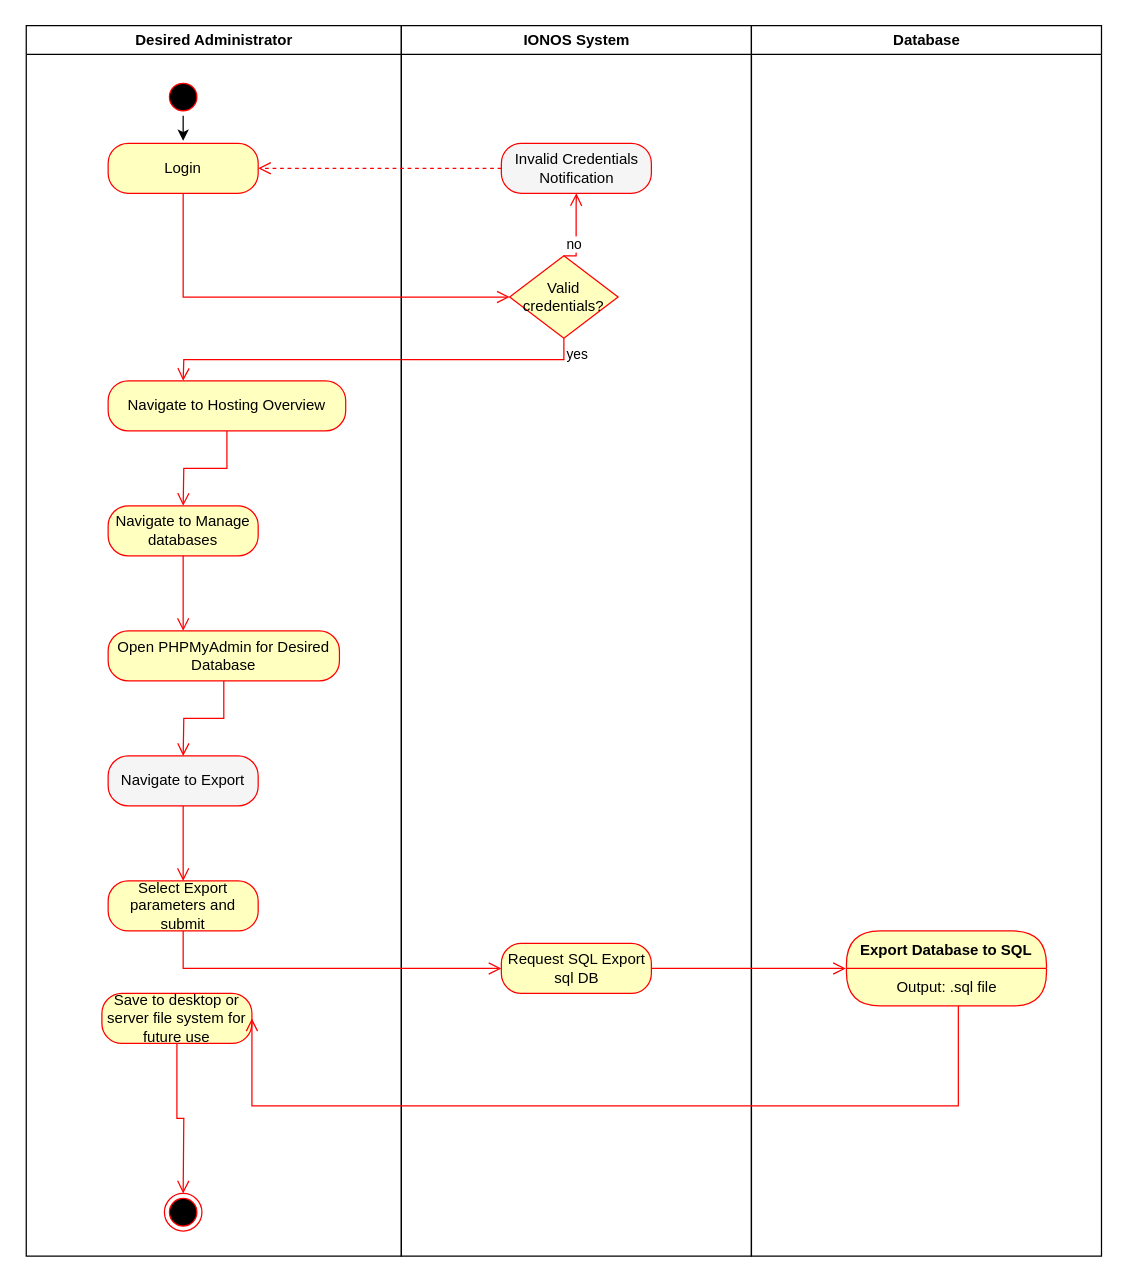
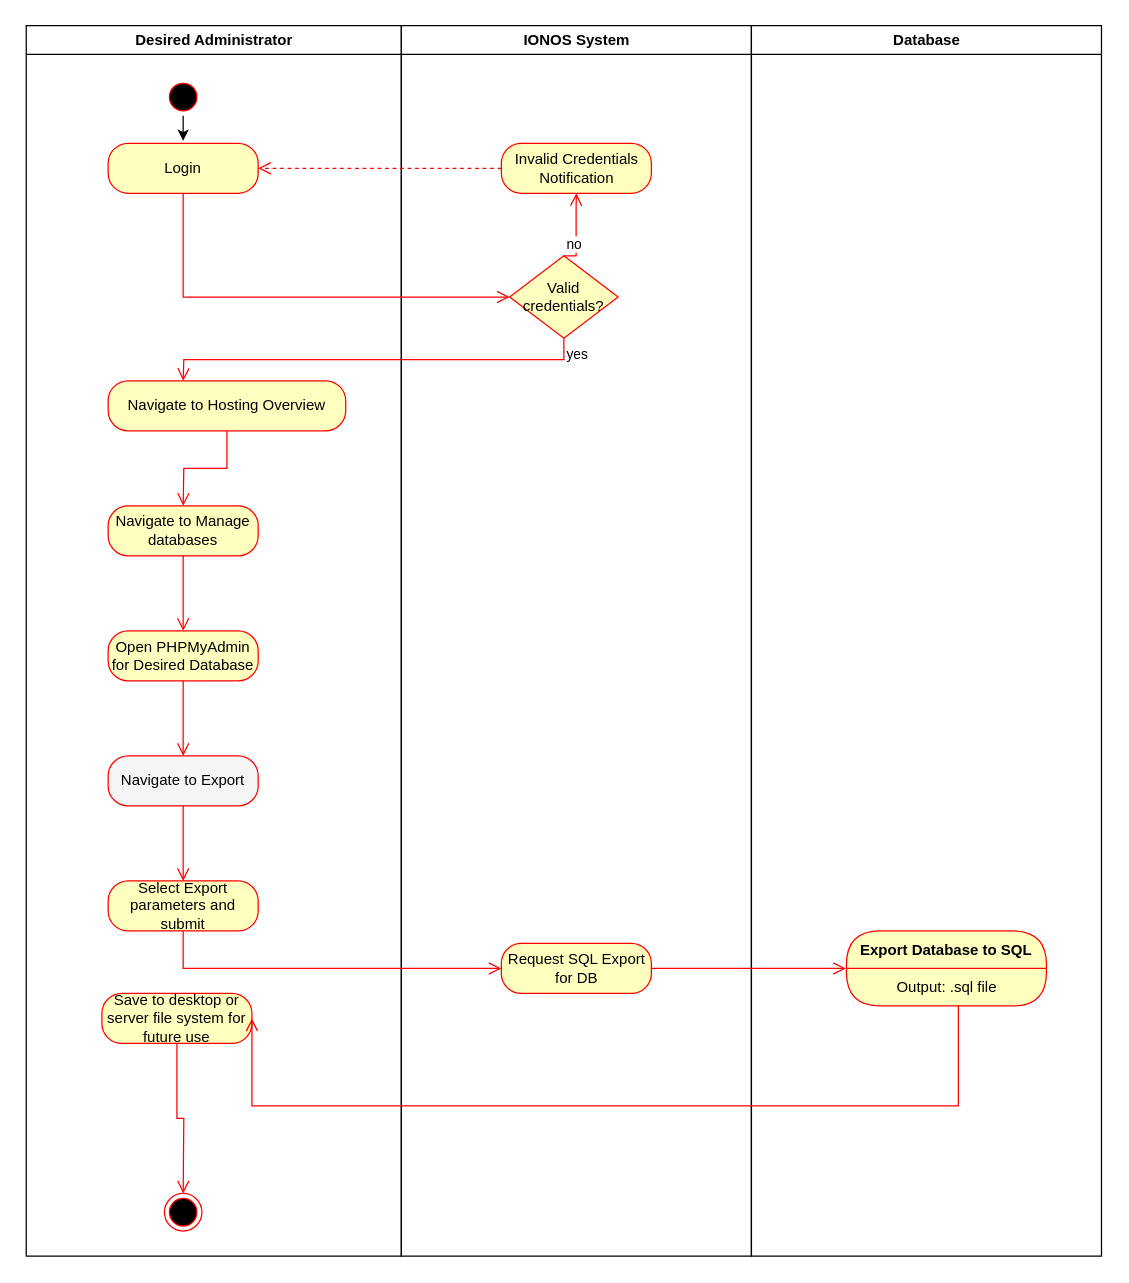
(576, 168) -> (576, 168)
(224, 656) -> (183, 656)
(577, 968) -> (577, 968)
